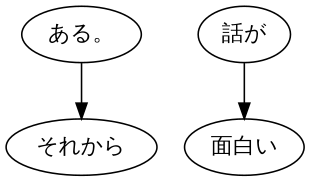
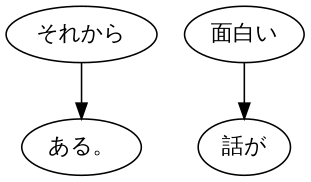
(82, 83) -> (82, 83)
(244, 83) -> (244, 83)
